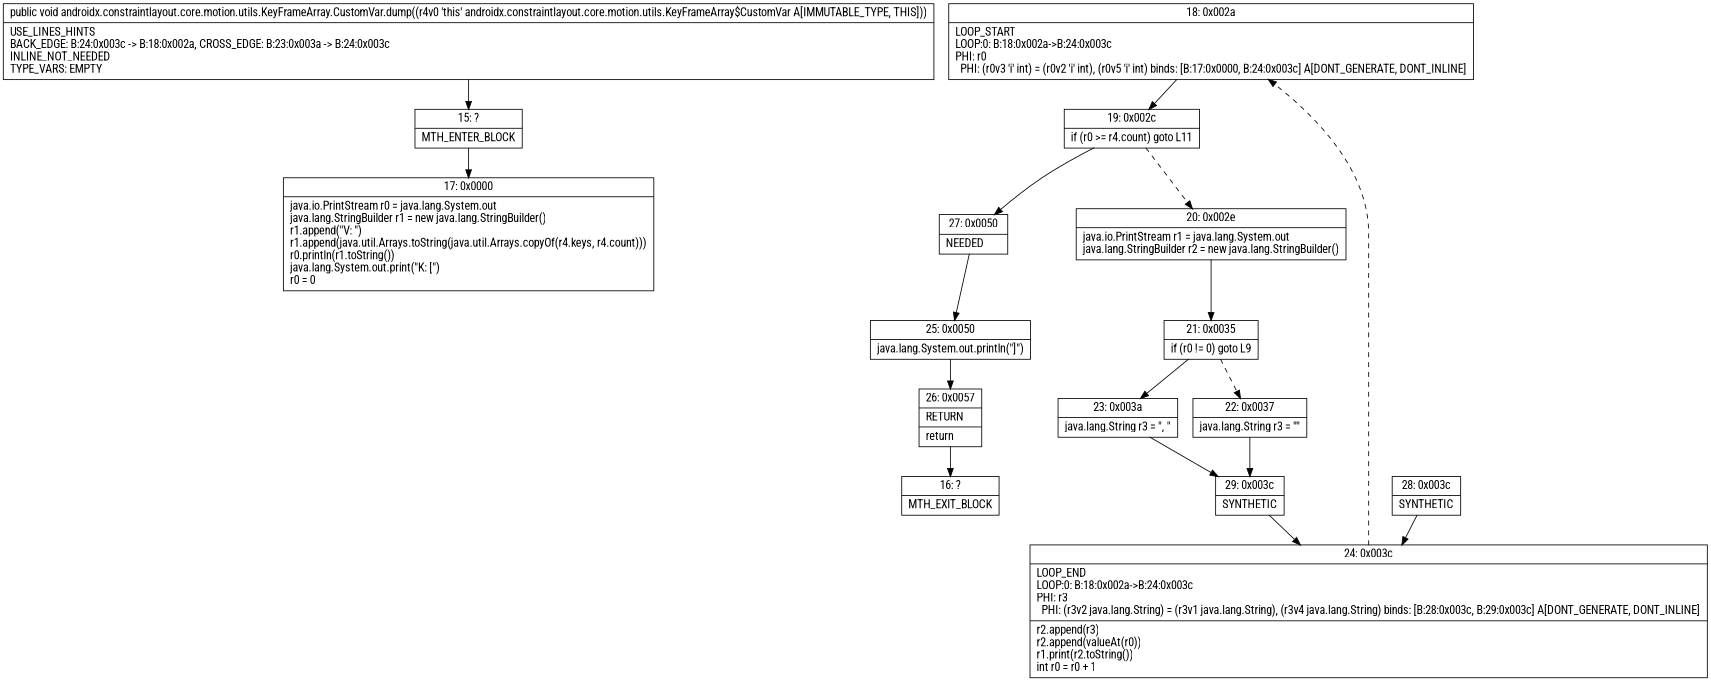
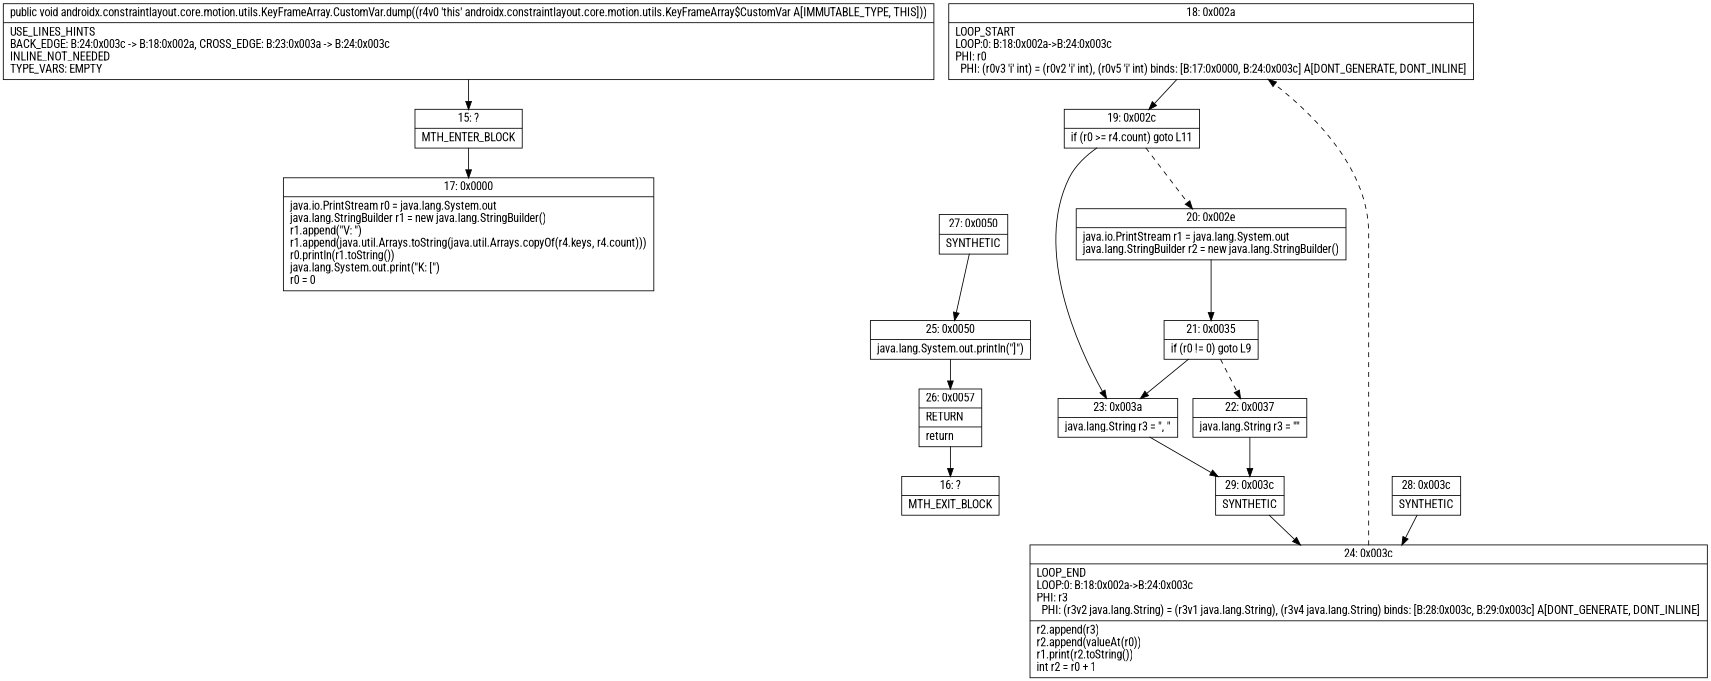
(1046, 175) -> (1058, 267)
(965, 244) -> (974, 244)
(1067, 667) -> (1067, 667)
